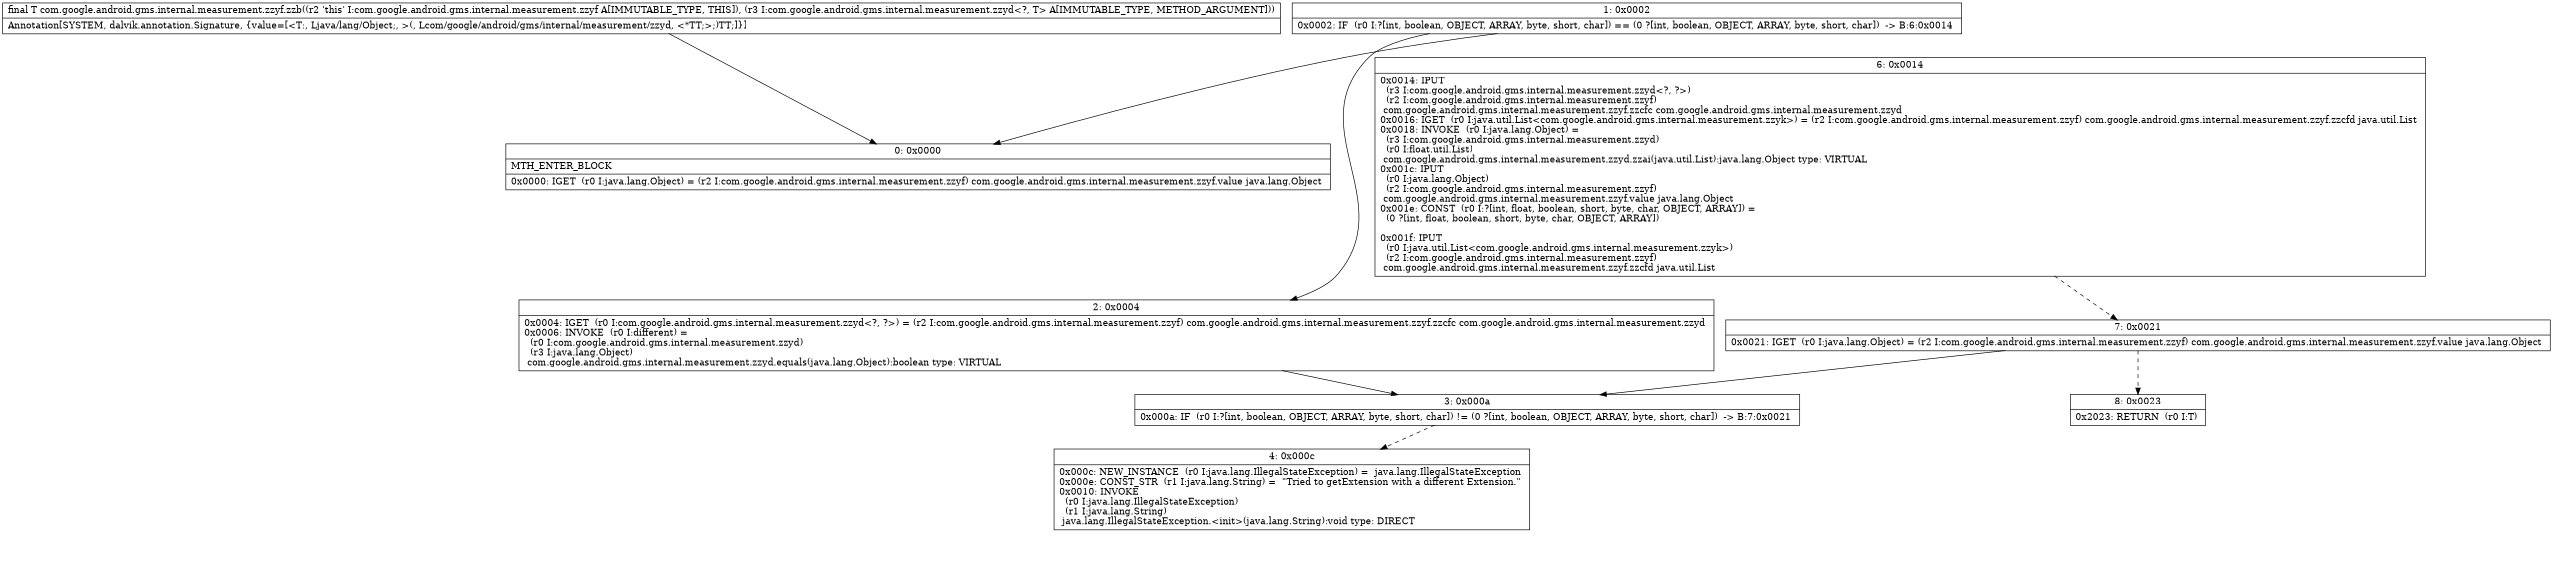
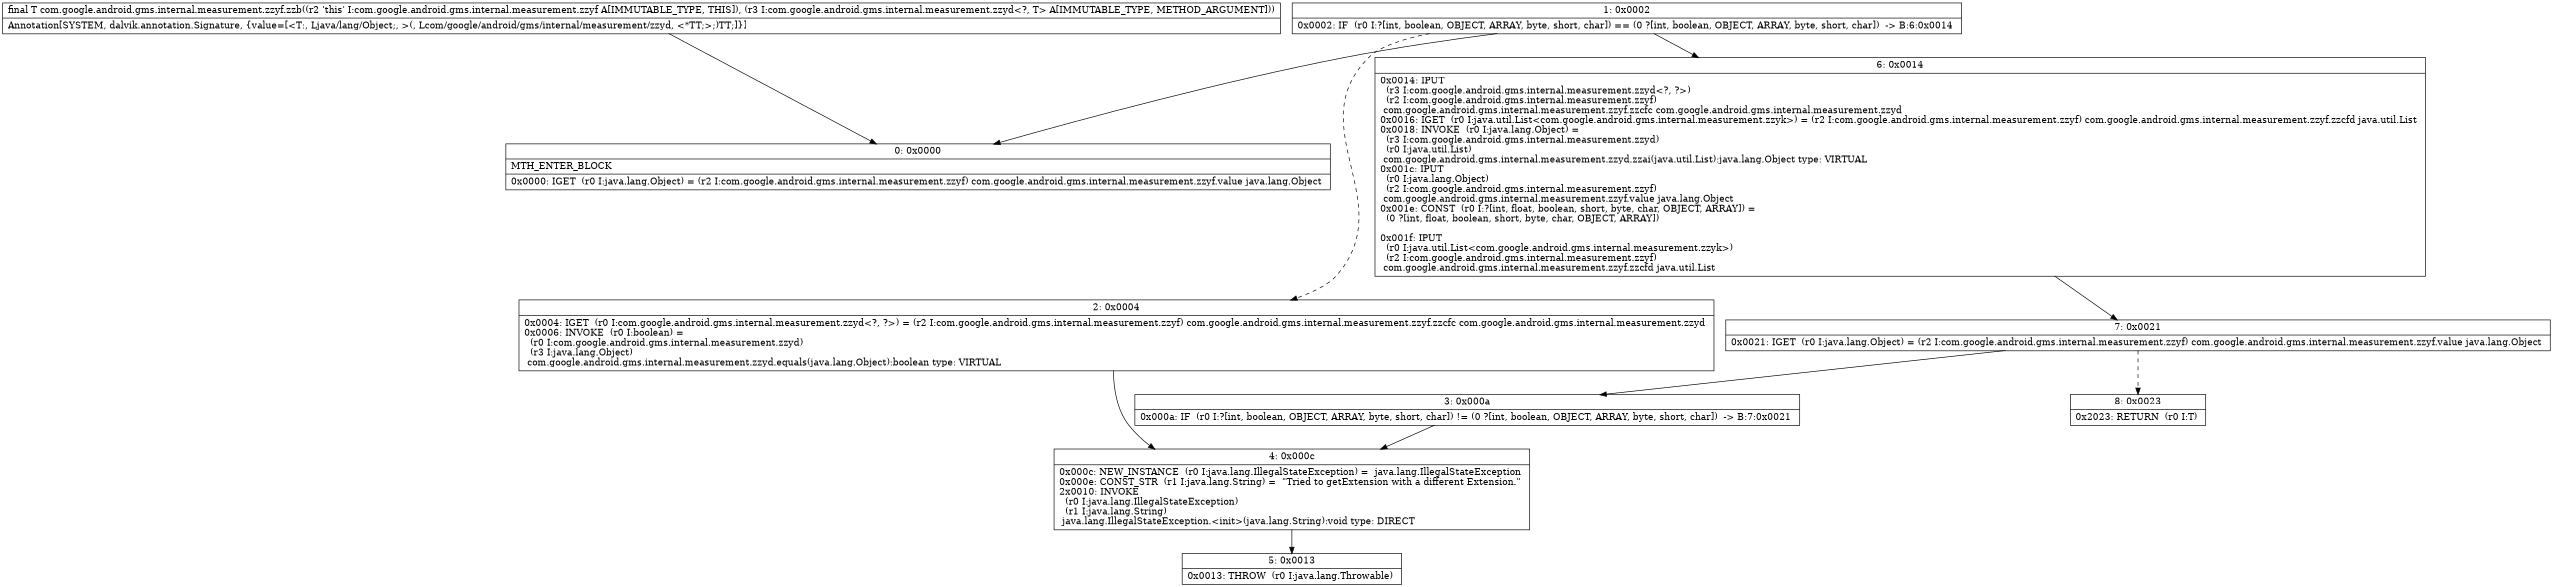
none -> (1673, 44)
(1427, 150) -> (1426, 150)
(1349, 156) -> (1349, 156)
(2083, 296) -> (2083, 296)
(608, 333) -> (606, 333)
(1337, 382) -> (1121, 413)
(1411, 436) -> (1411, 436)
(1102, 492) -> (1102, 492)
none -> (1292, 569)
